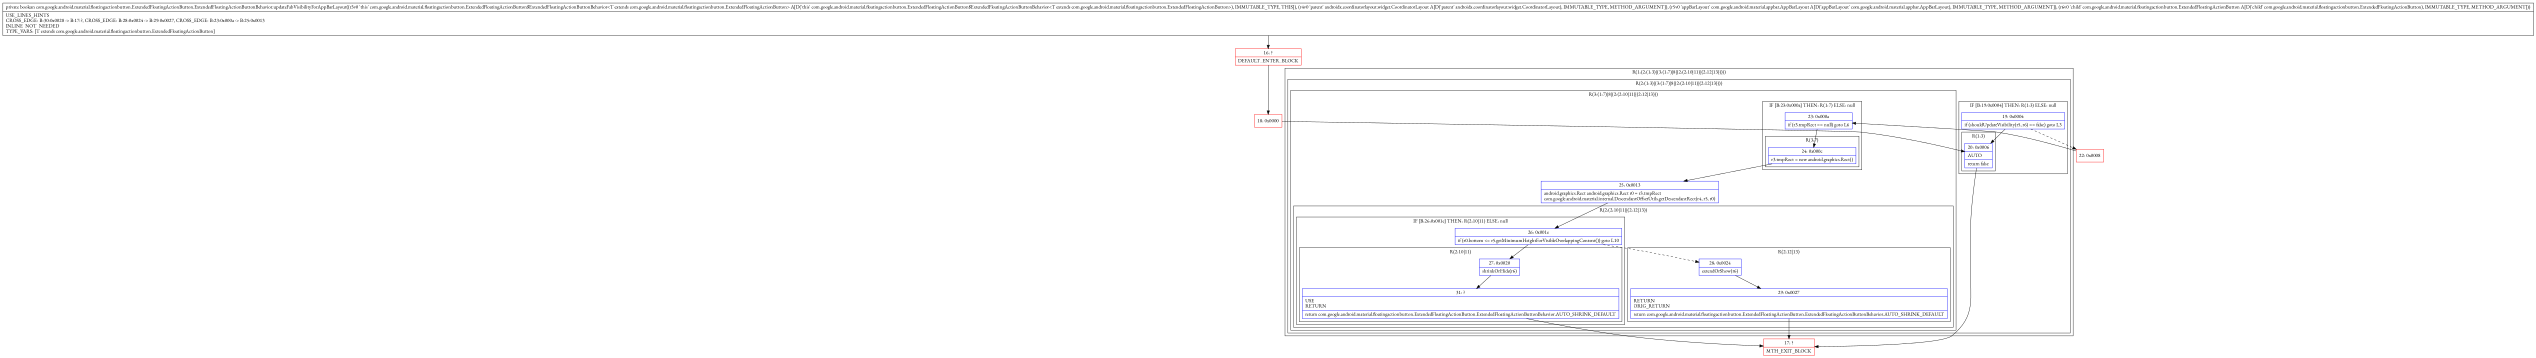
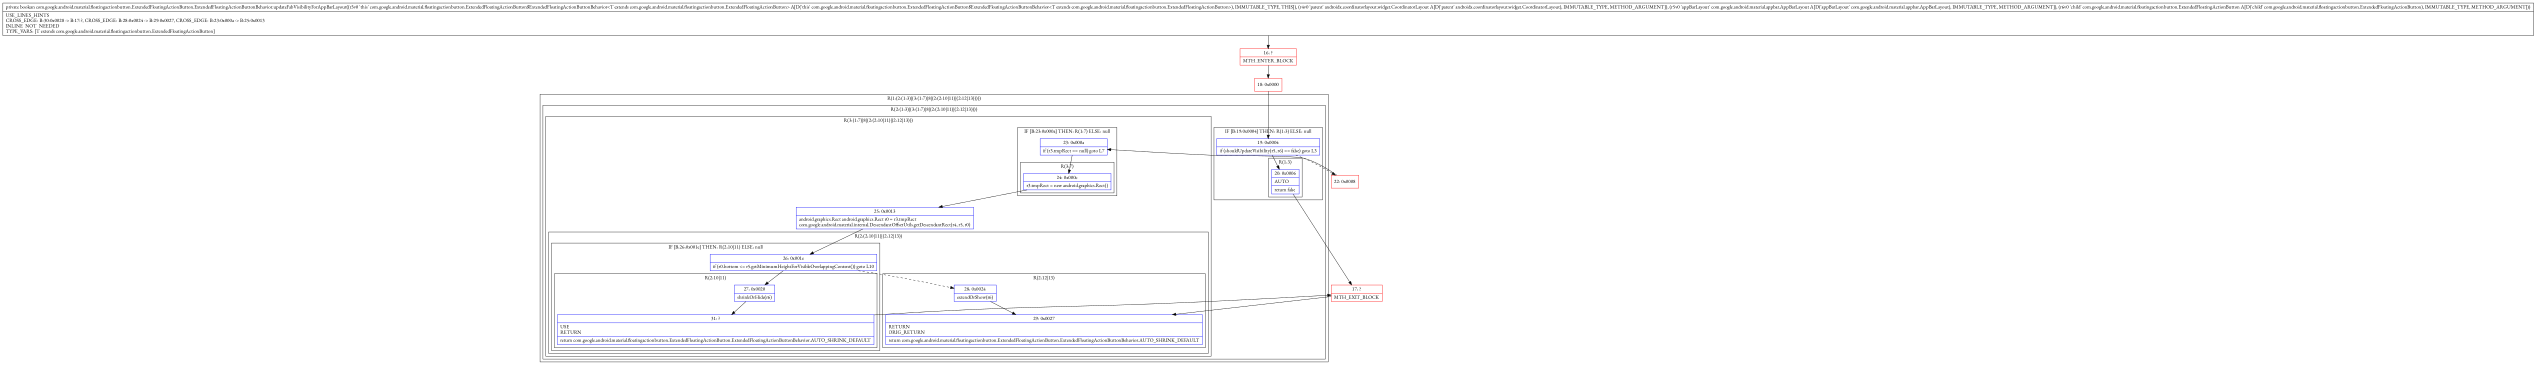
(1268, 61) -> (1268, 61)
(1819, 125) -> (1074, 151)
(1623, 127) -> (1268, 113)
(1789, 325) -> (1254, 305)
